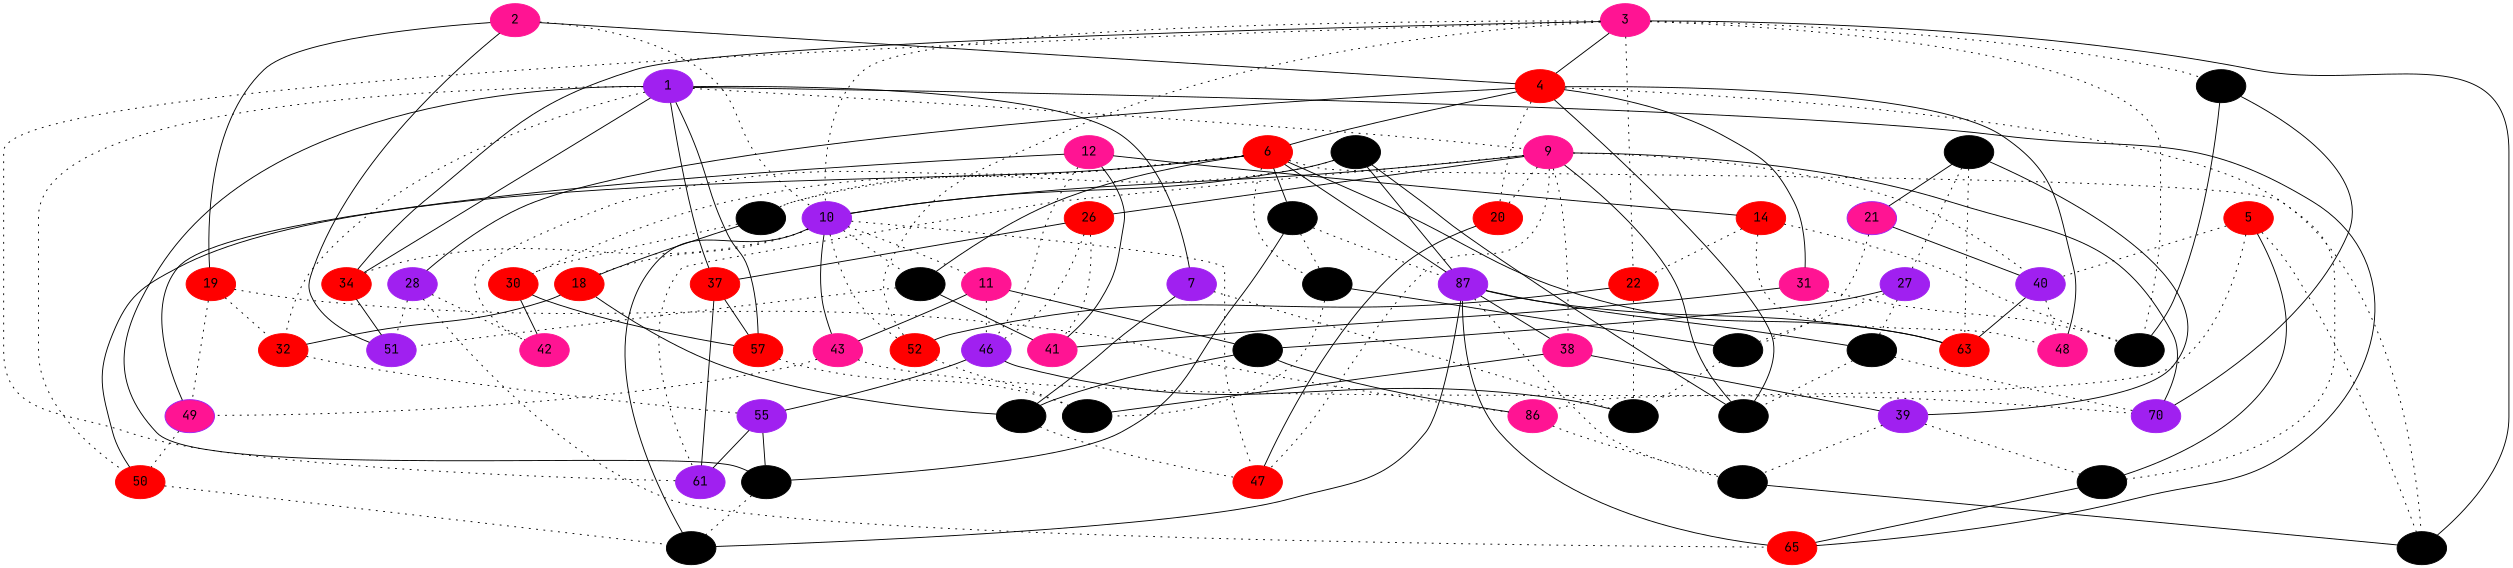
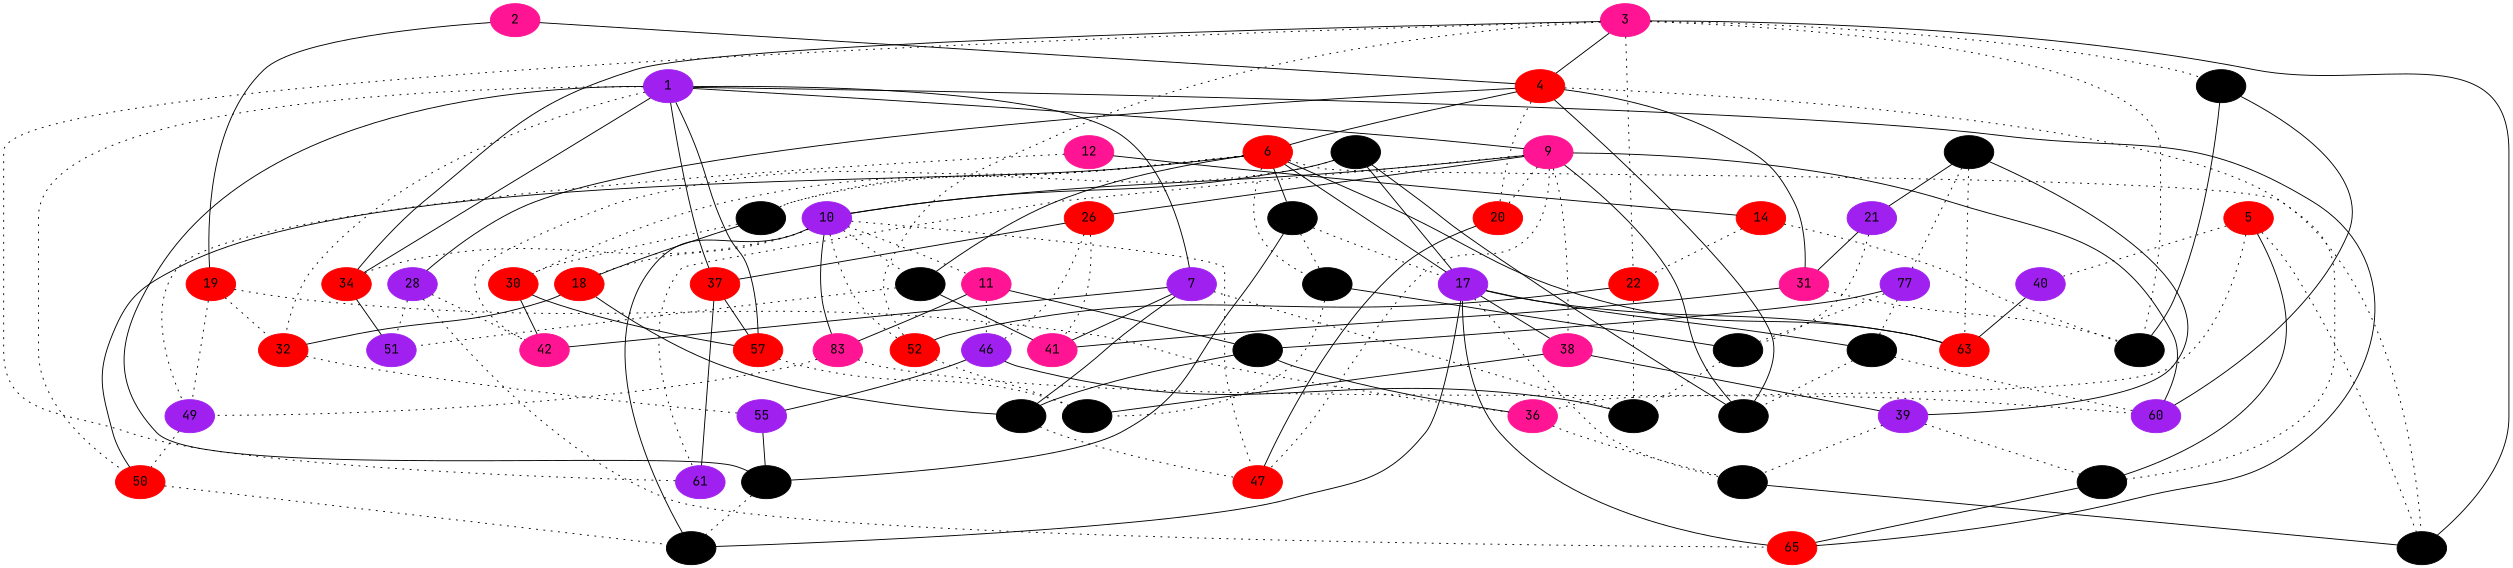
(1159, 30) -> none
(704, 72) -> none
(1171, 119) -> (1171, 119)
(676, 180) -> (676, 180)
(360, 181) -> none
(1844, 184) -> none
(1872, 218) -> (1872, 218)
(1038, 251) -> none
(1956, 251) -> (1838, 251)
(1118, 257) -> (1112, 322)
(1463, 284) -> (1463, 284)
(1905, 284) -> (1905, 284)
none -> (853, 319)
(838, 350) -> (838, 350)
(2062, 350) -> none
(190, 416) -> (190, 416)
(1533, 416) -> (1533, 416)
(2156, 416) -> (2156, 416)
(731, 449) -> none
